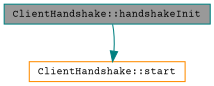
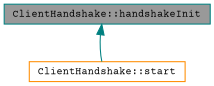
(114, 38) -> (100, 48)
